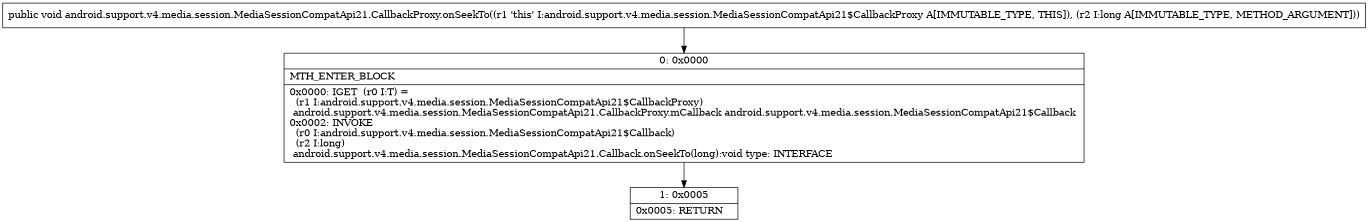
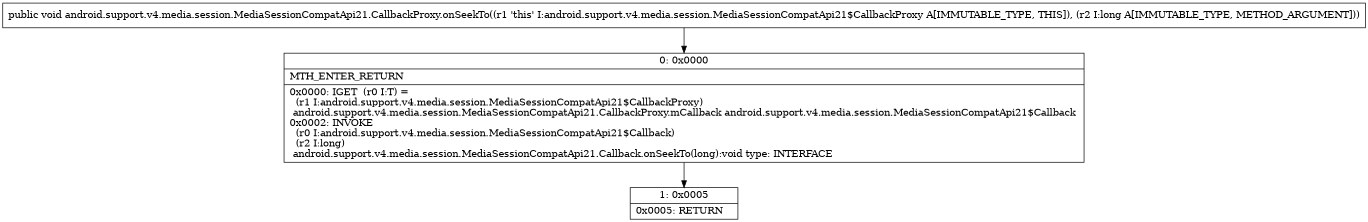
(342, 77) -> (346, 77)
